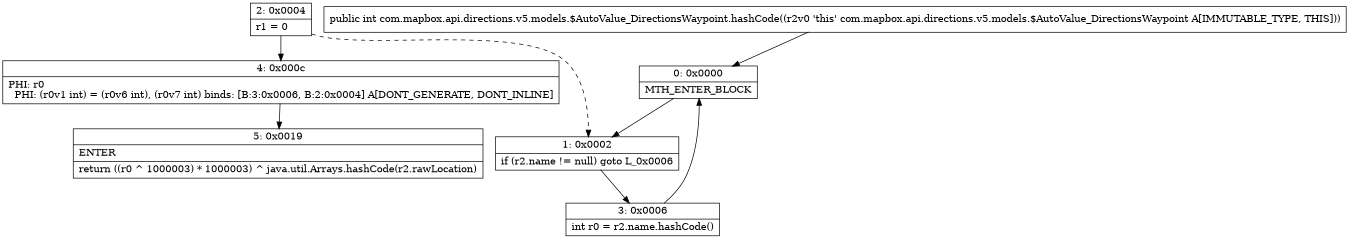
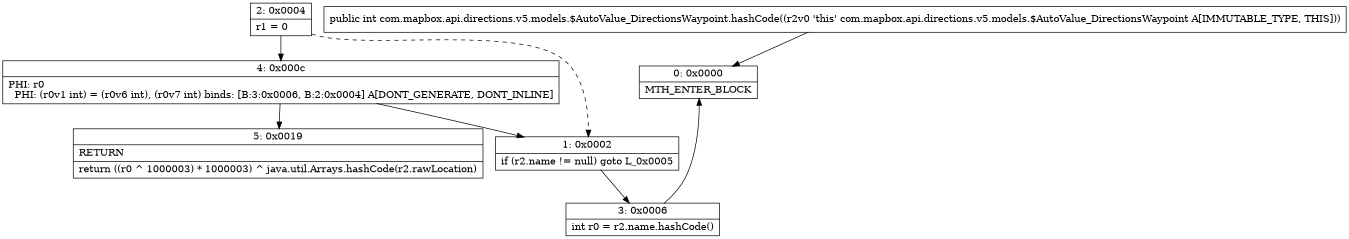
(646, 116) -> (447, 119)
(97, 153) -> (101, 153)
(587, 161) -> (587, 161)
